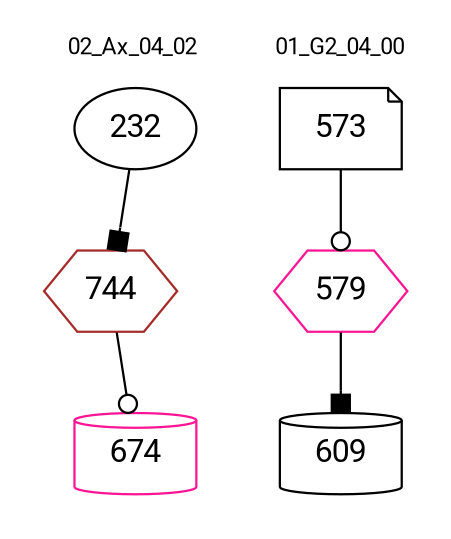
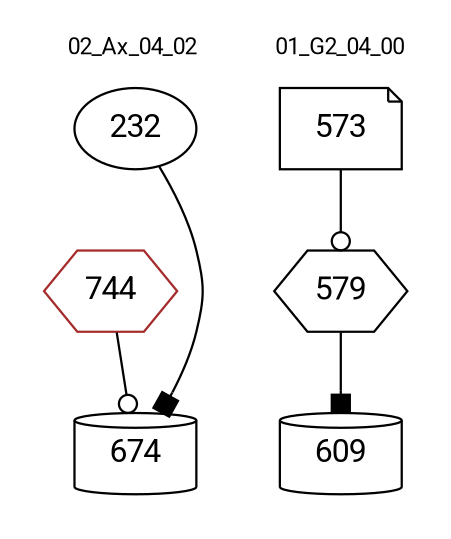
(125, 198) -> (202, 278)
(341, 291) -> (341, 291)
(135, 454) -> (135, 454)
